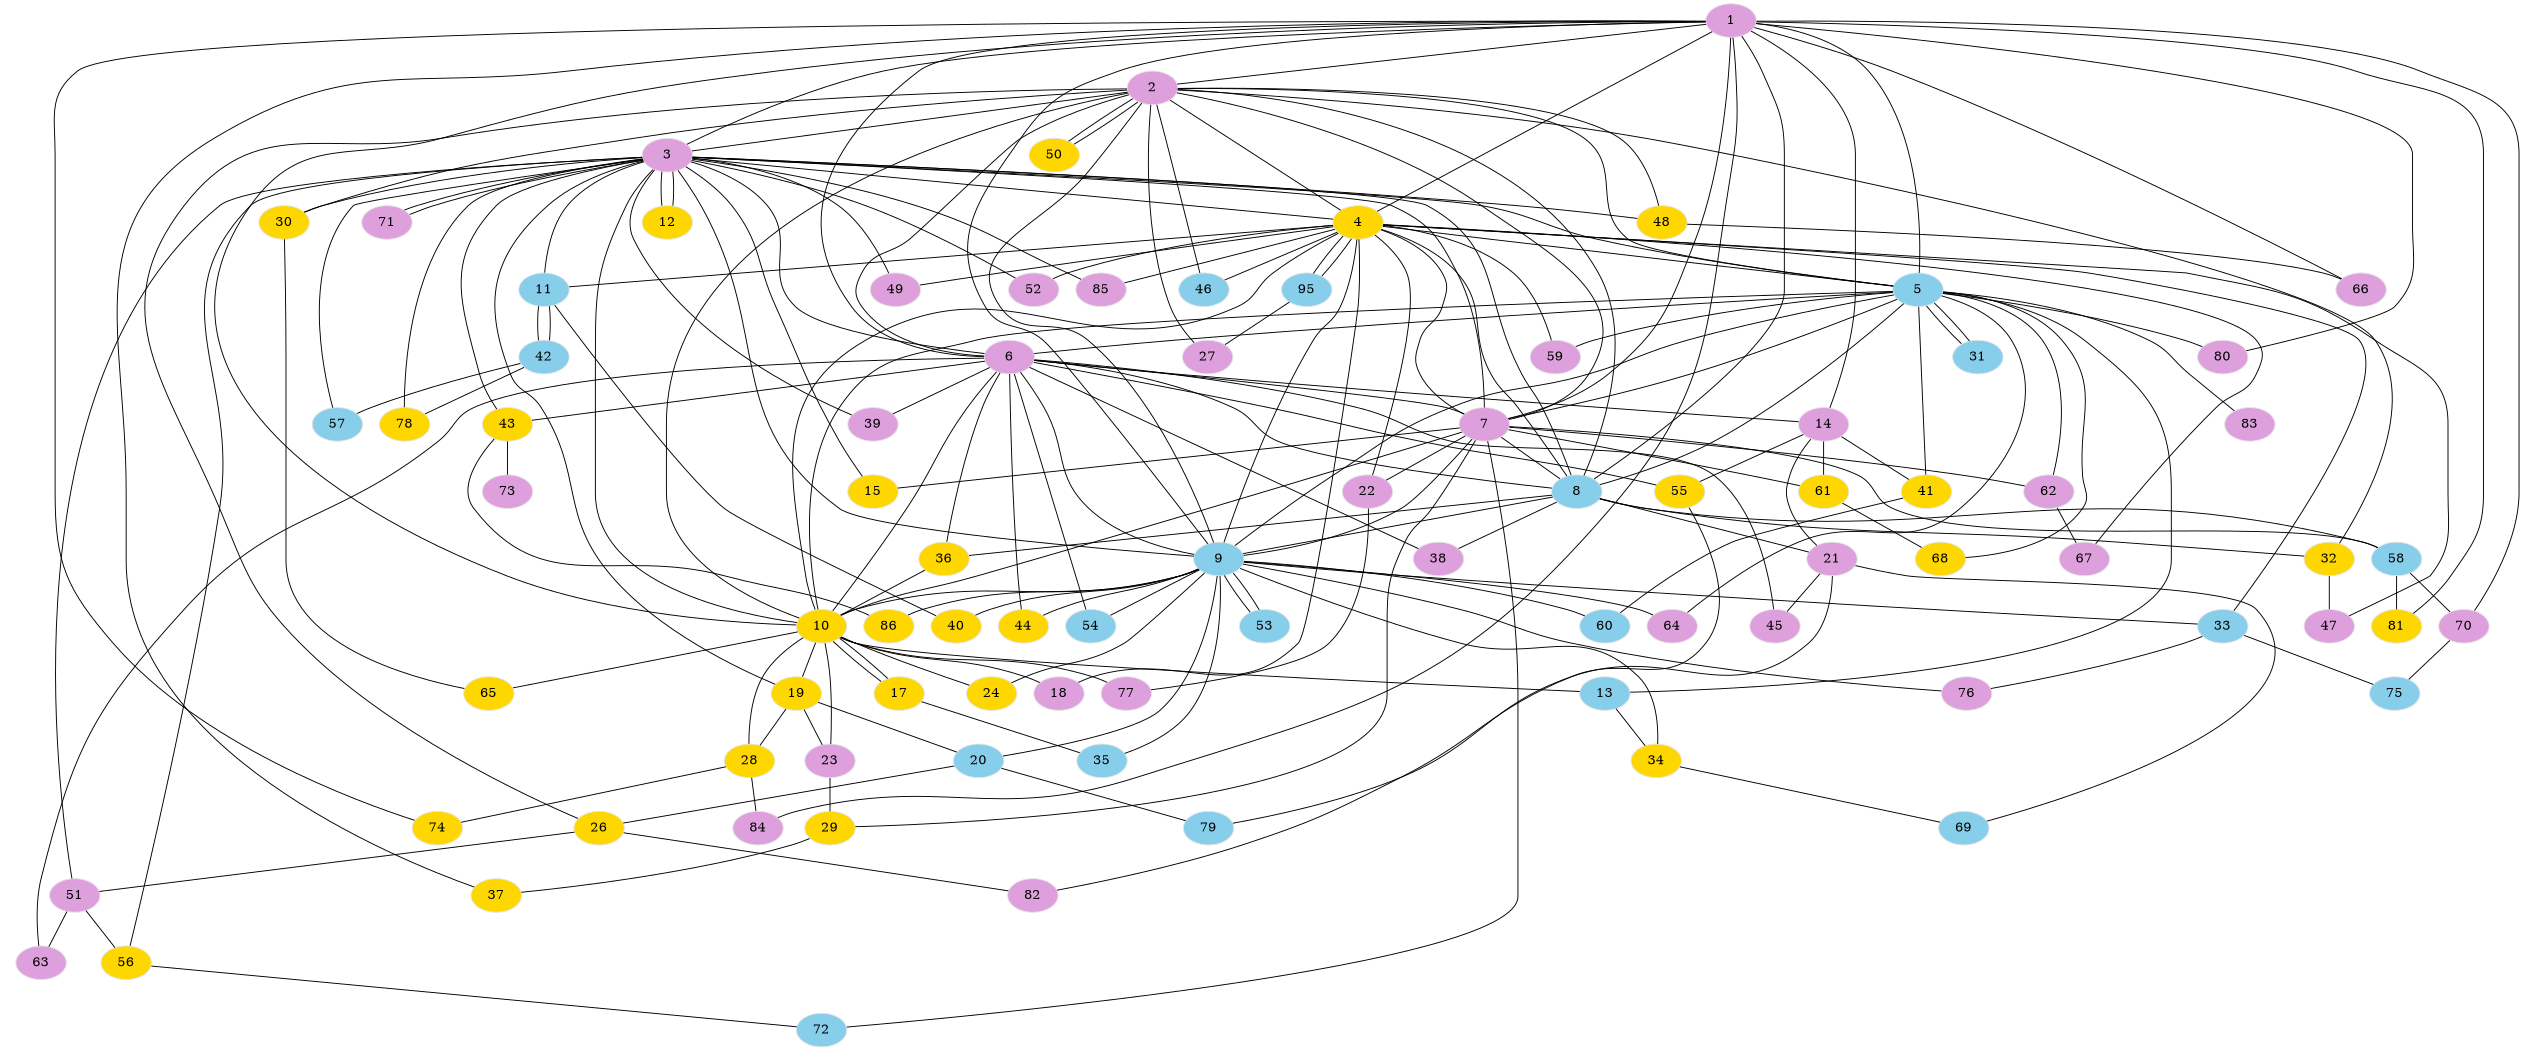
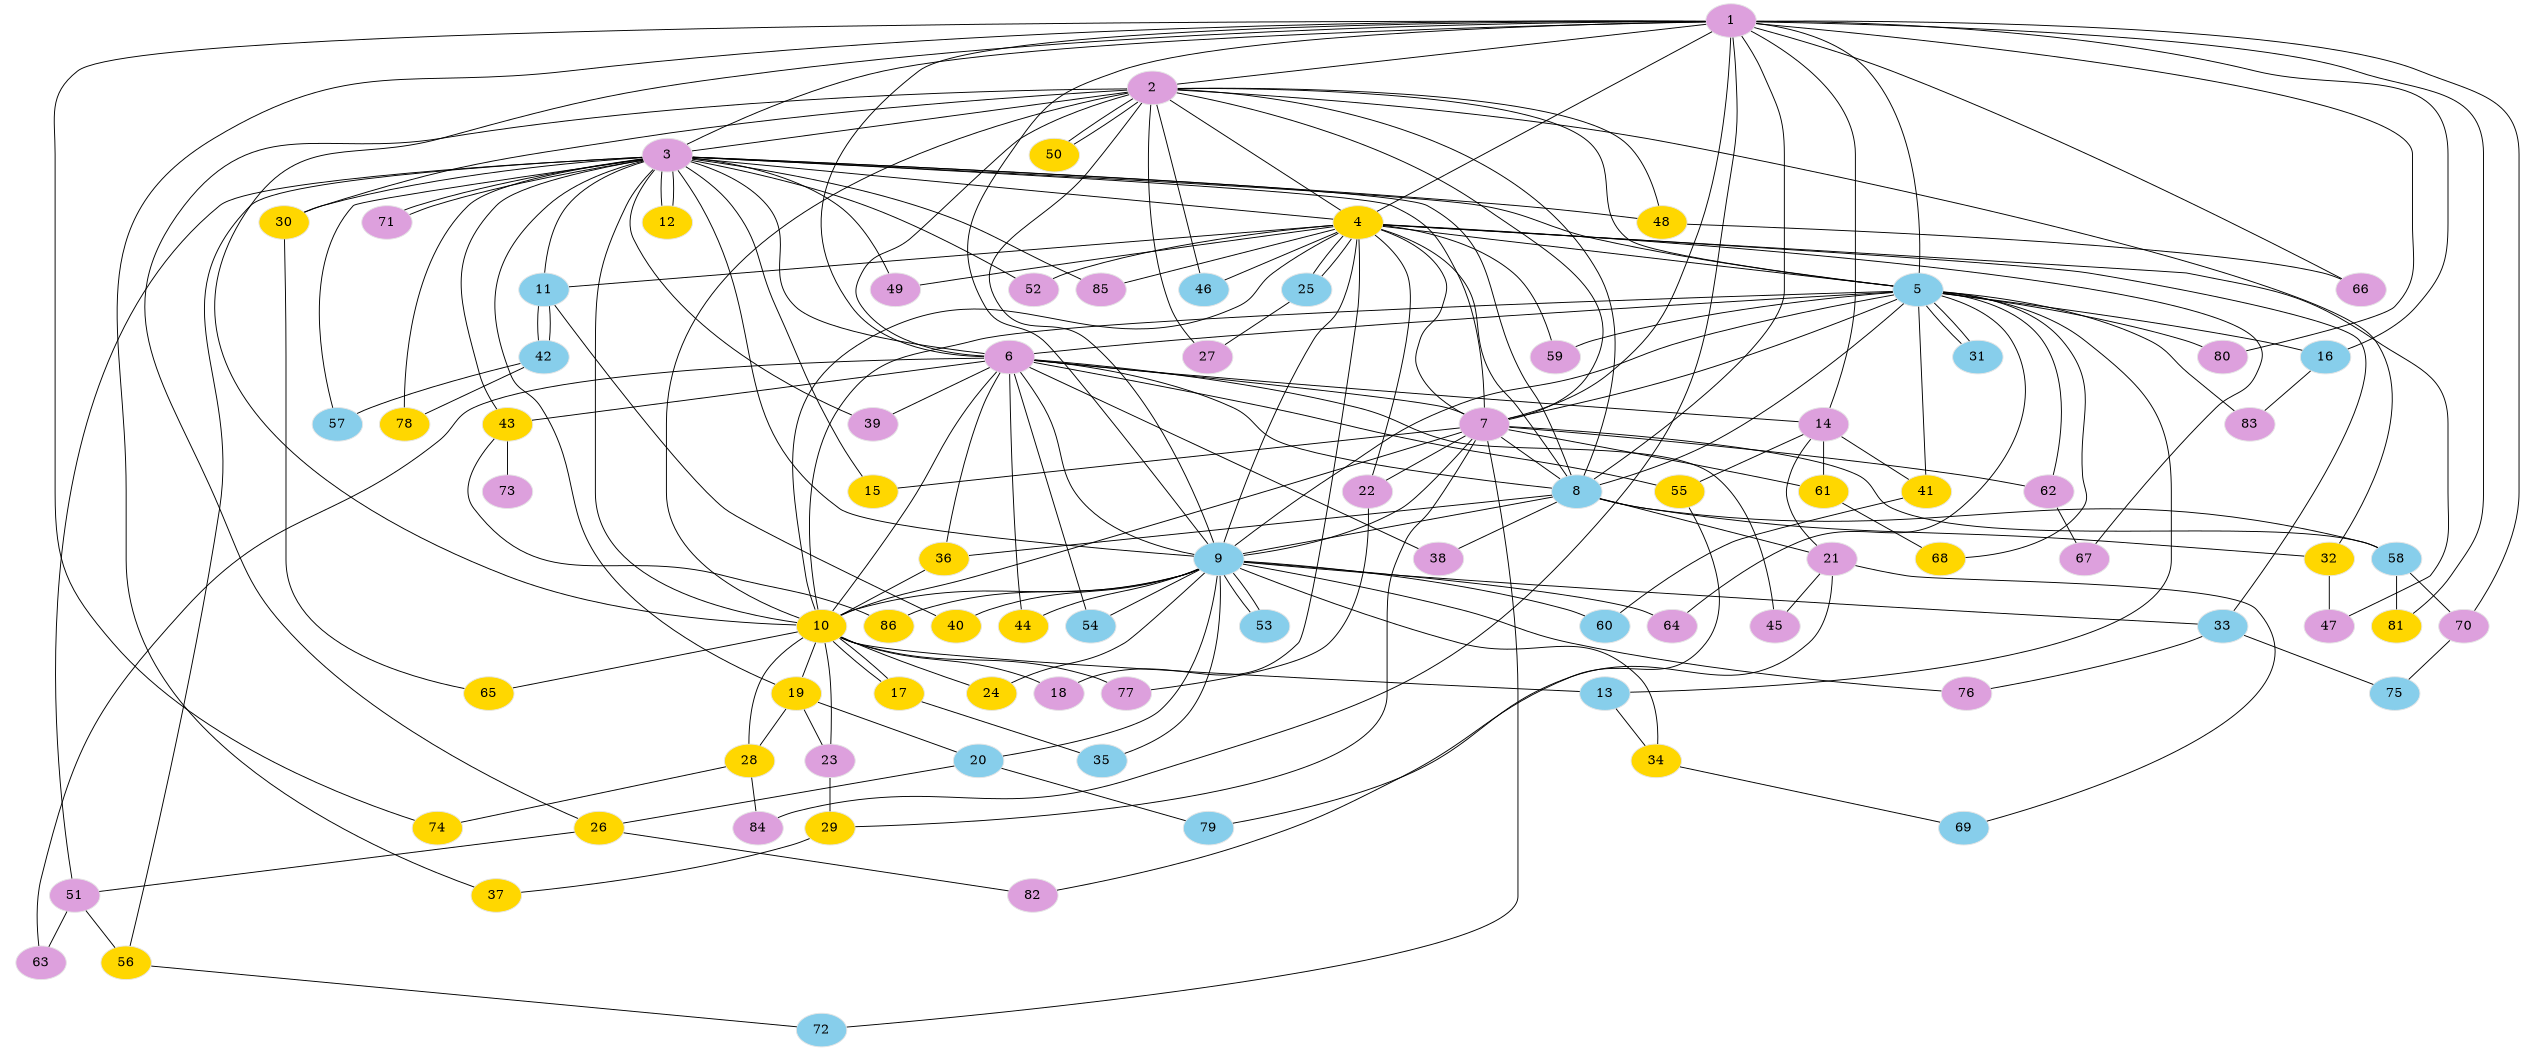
(1307, 290) -> (1307, 290)
none -> (2326, 357)
